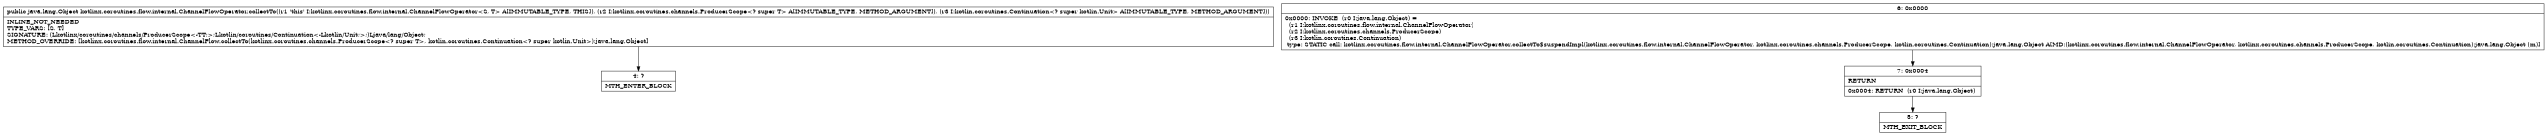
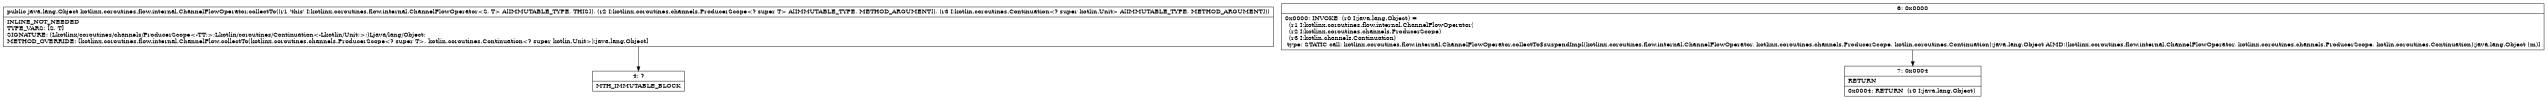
(1343, 38) -> (1341, 38)
(638, 86) -> (638, 86)
(1913, 122) -> none
